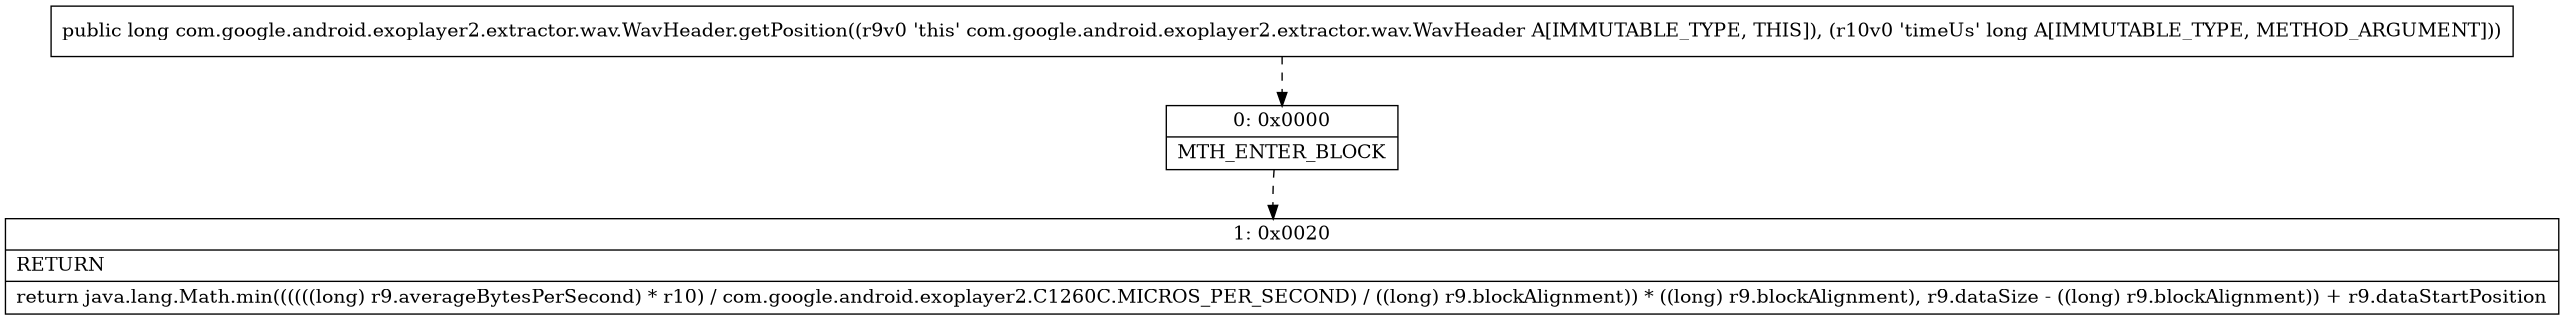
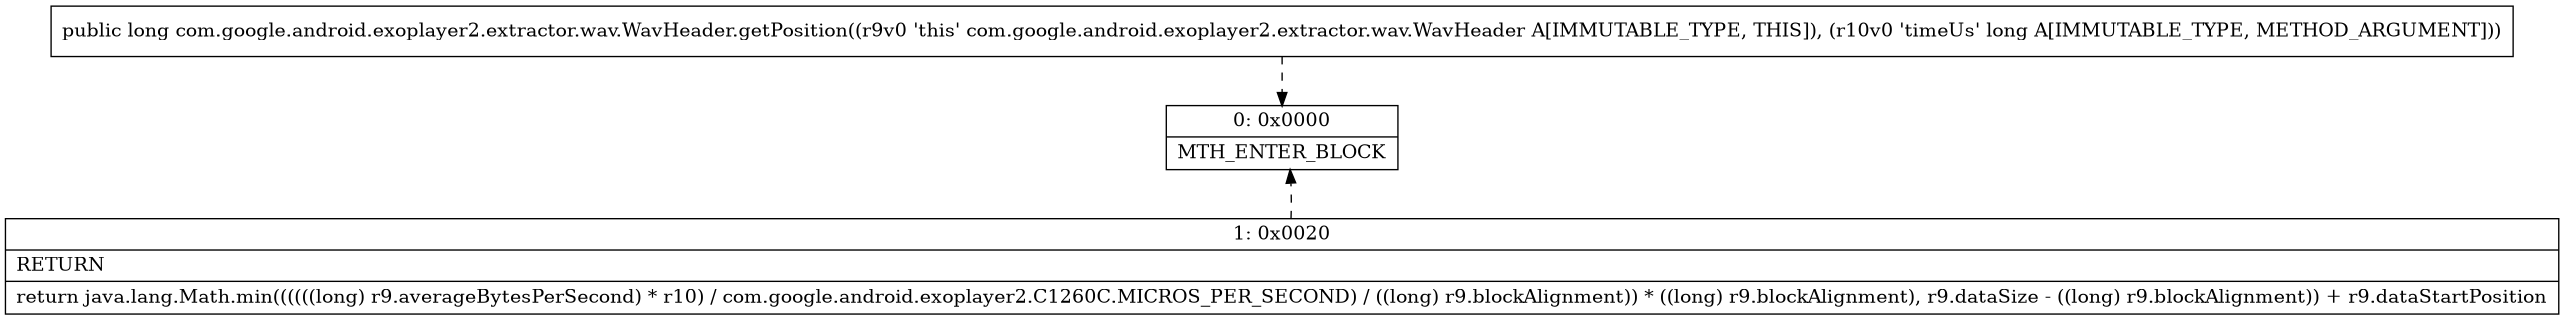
(1273, 187) -> (1291, 201)
